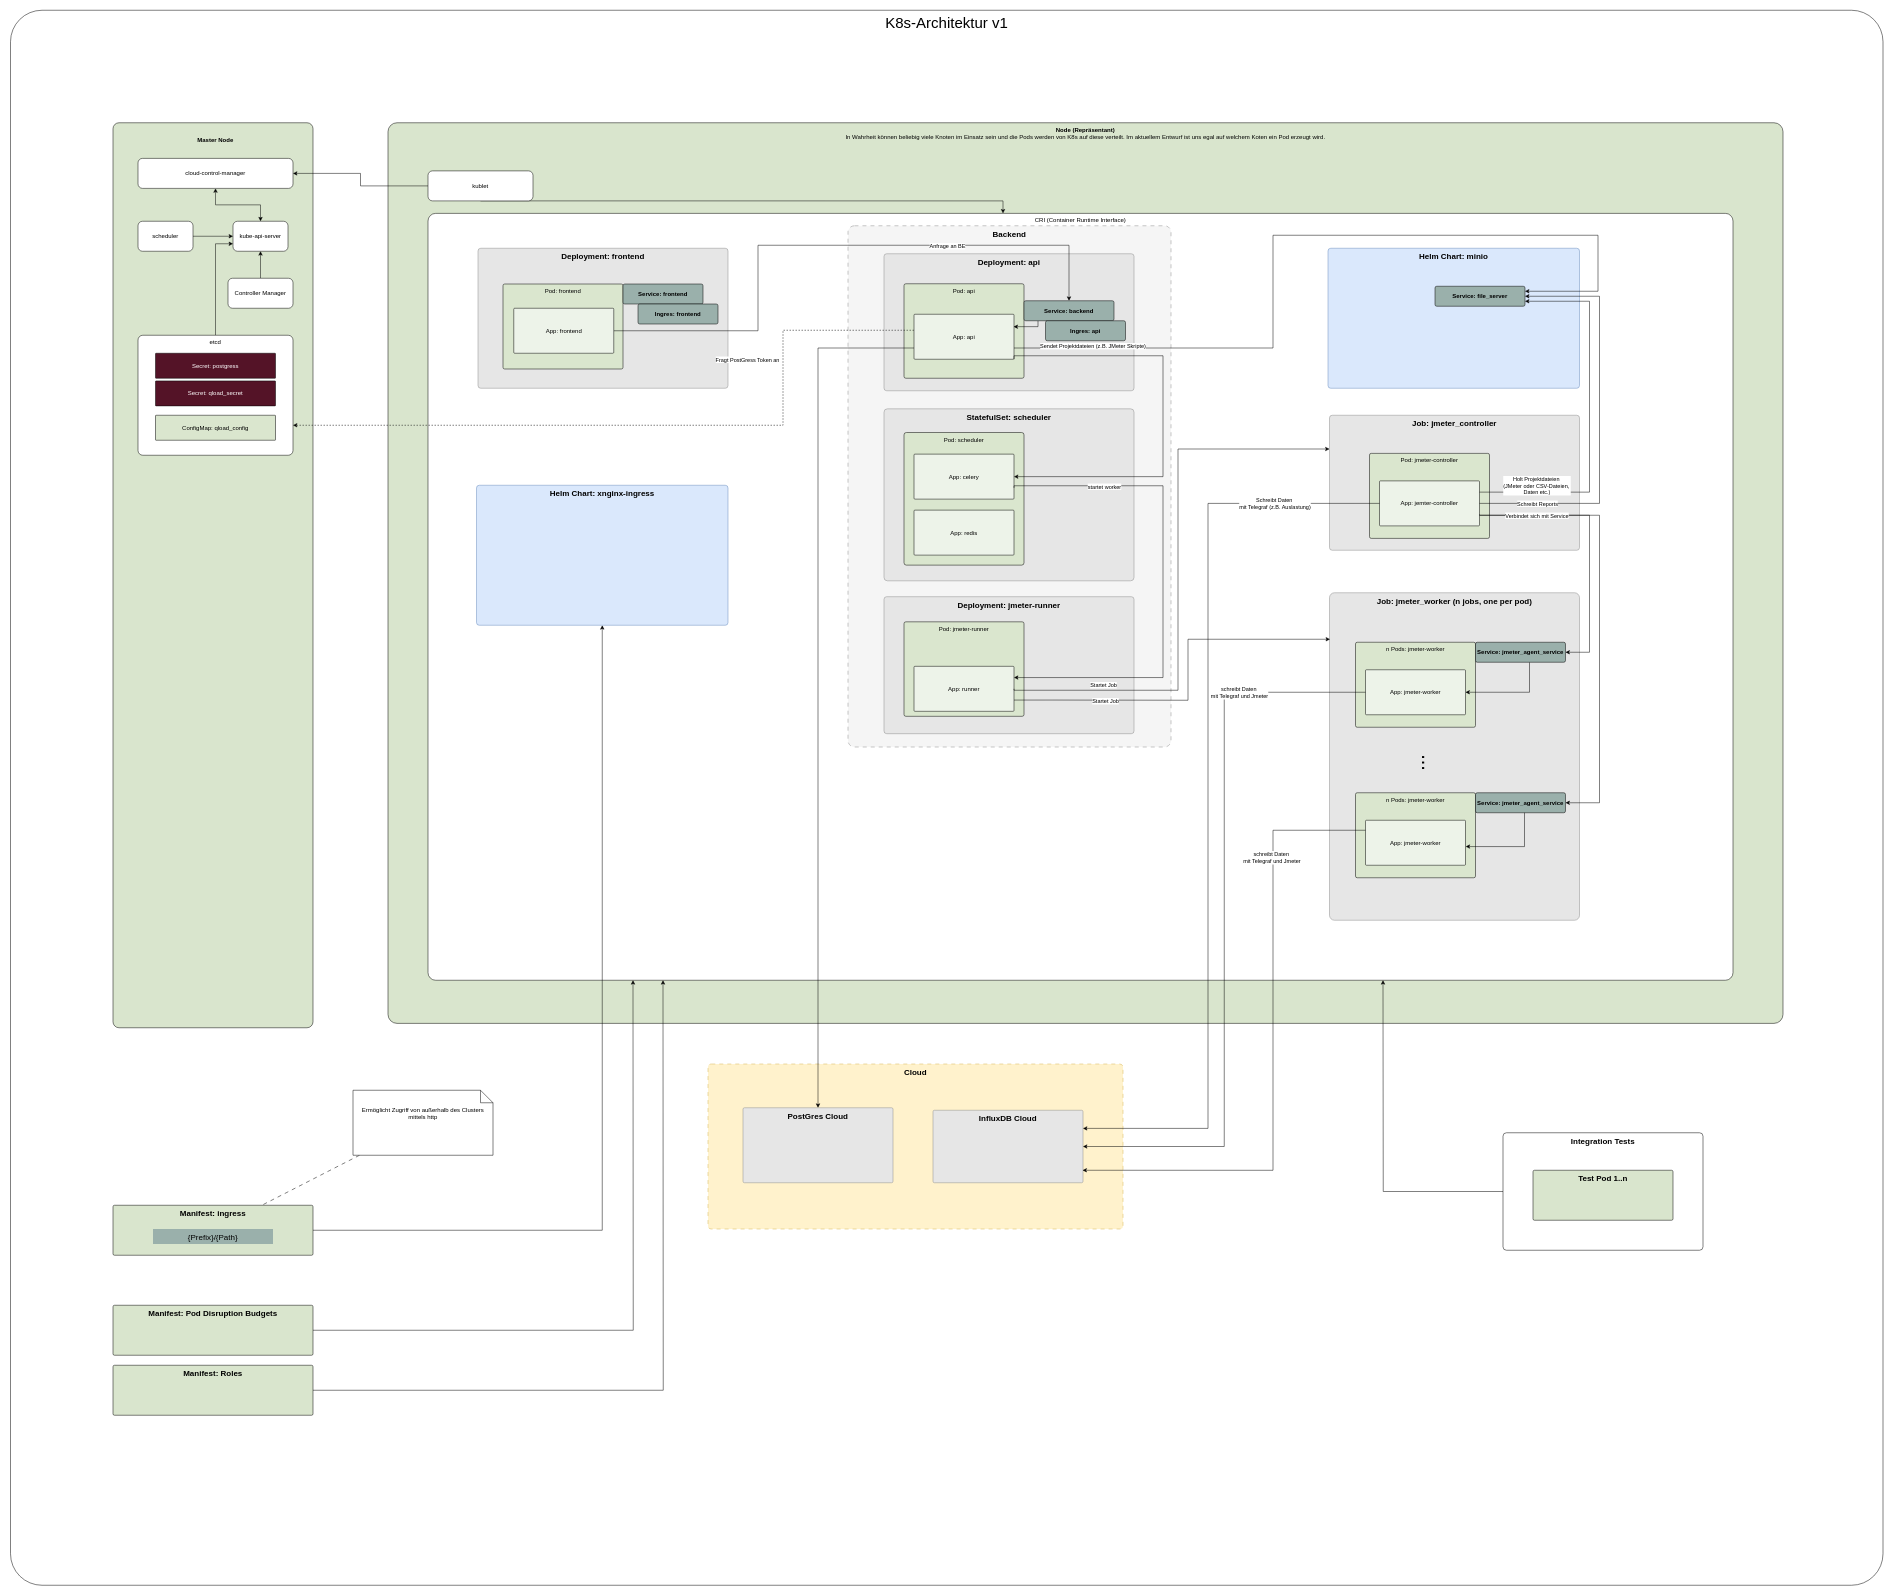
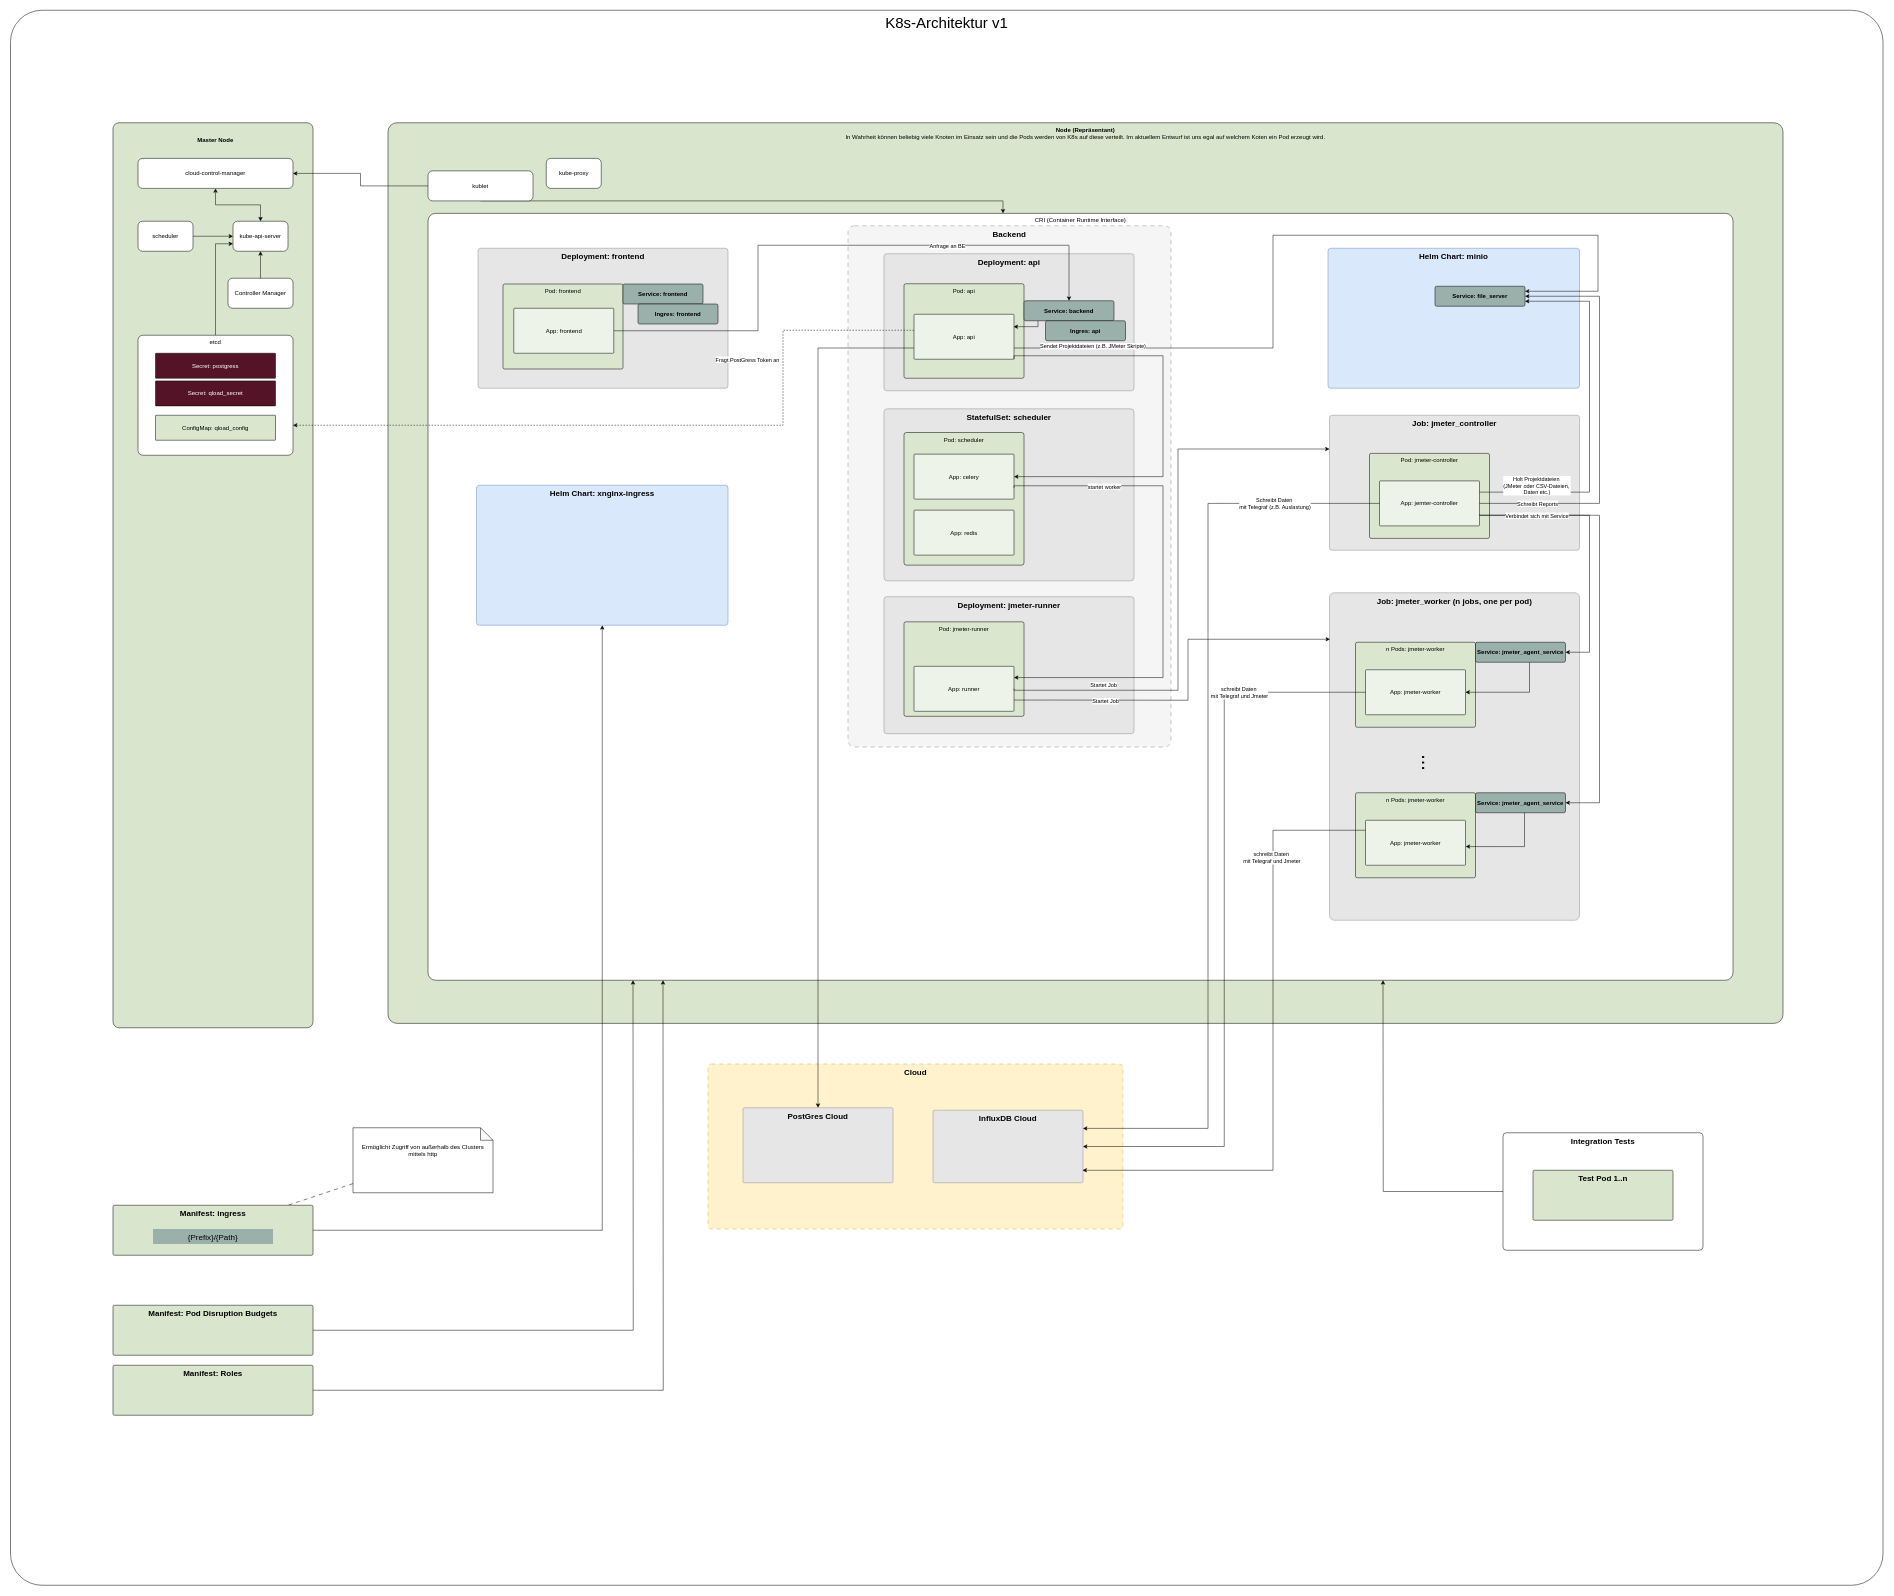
none -> (574, 173)
(423, 1123) -> (423, 1160)
